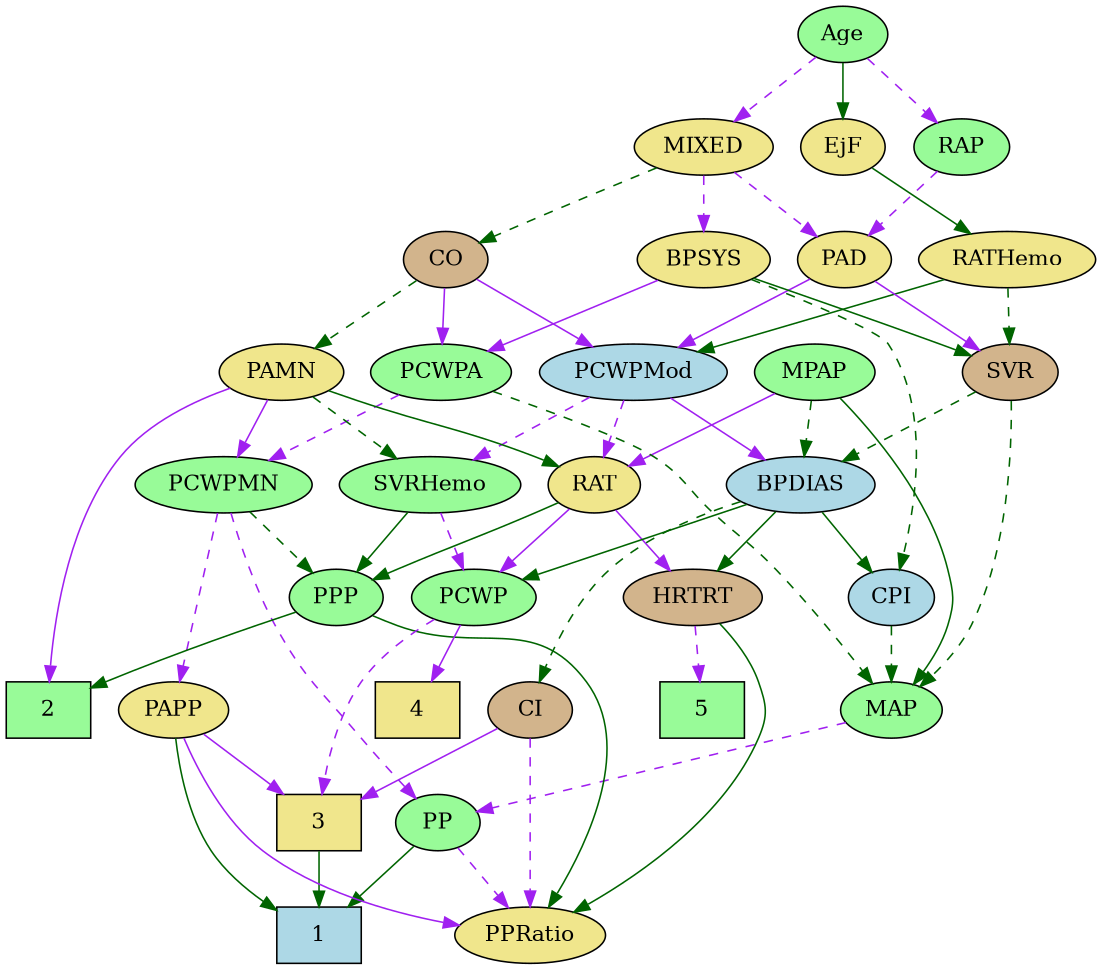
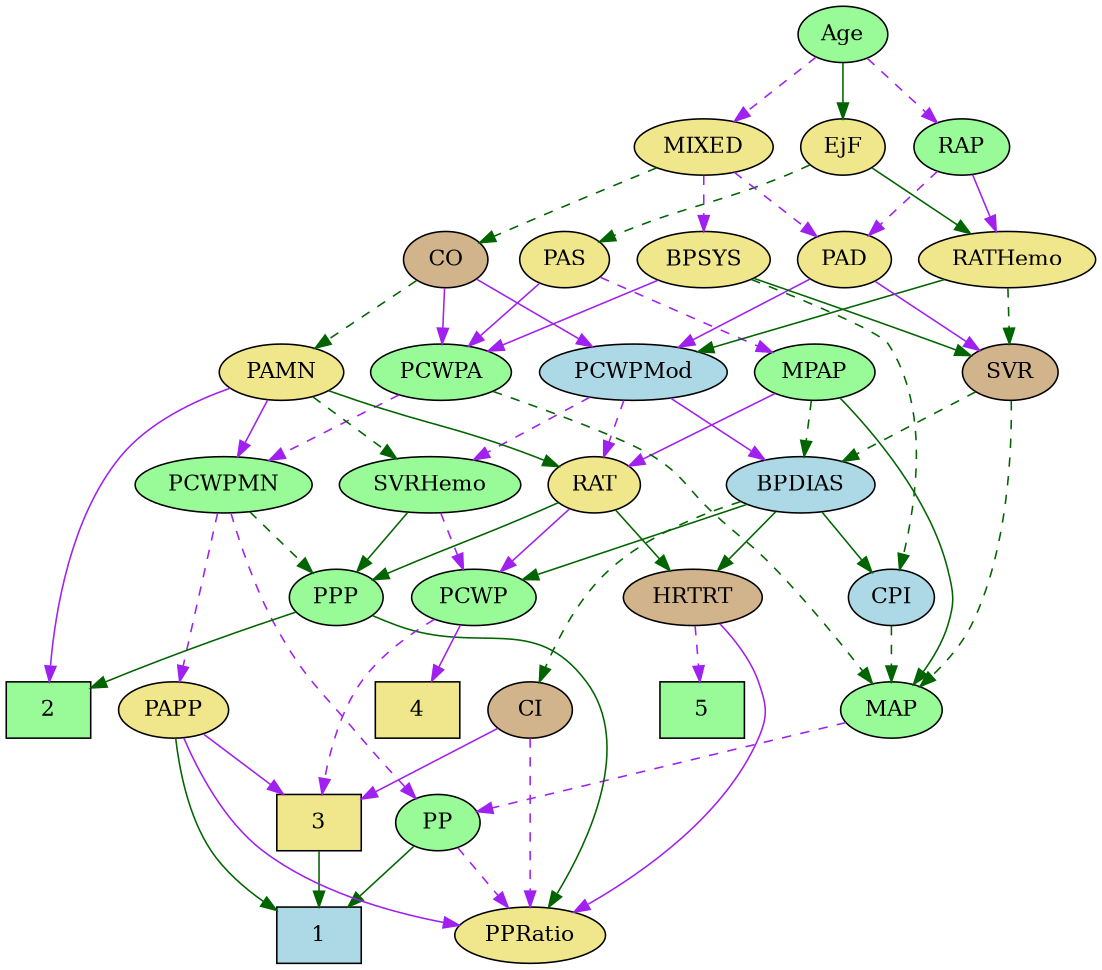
none -> (981, 196)
none -> (565, 260)
(634, 531) -> (634, 531)
(729, 787) -> (729, 787)
